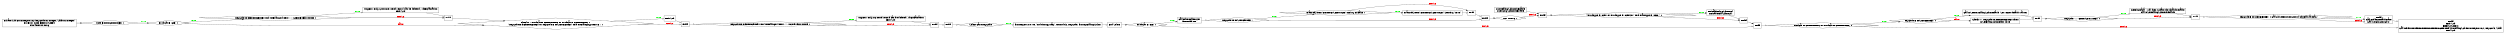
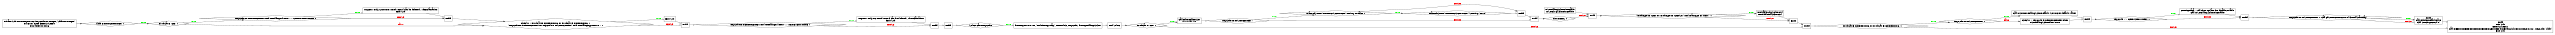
(1432, 13) -> (1457, 13)
